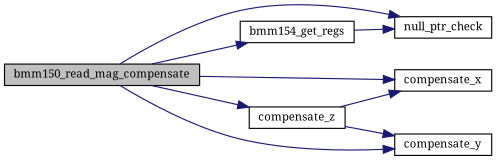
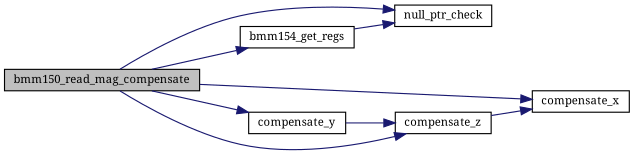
(364, 130) -> (365, 123)
